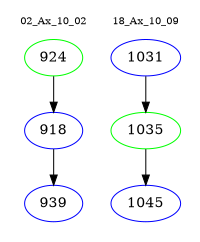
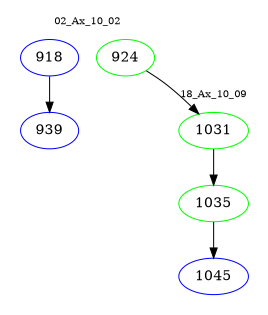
(146, 58) -> (214, 131)
(54, 89) -> (178, 94)
